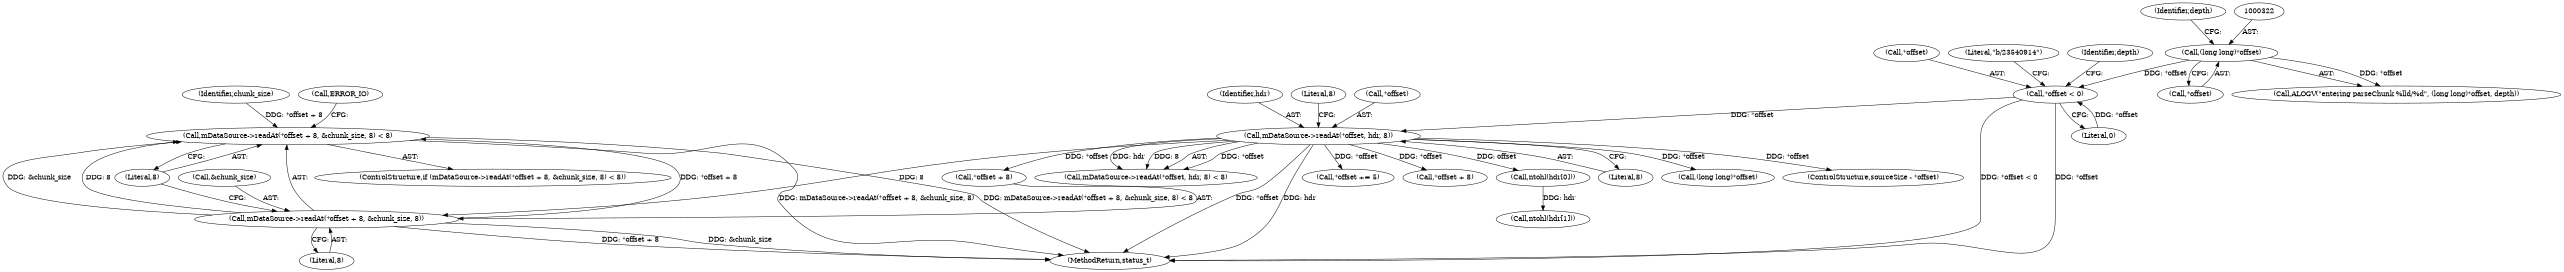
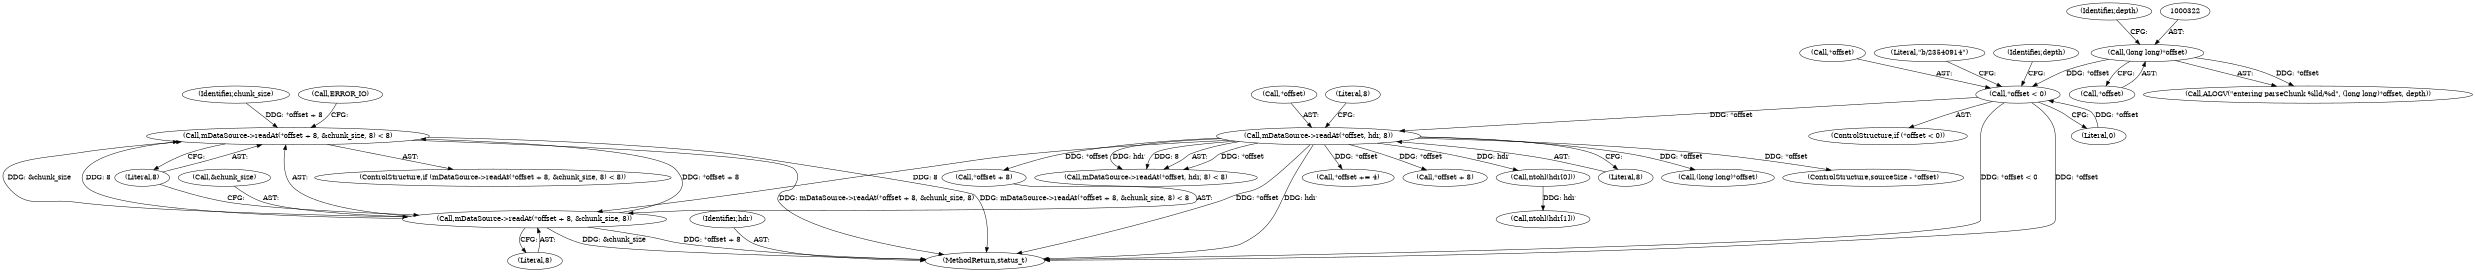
(1279, 114) -> (776, 250)
none -> (1888, 136)
(1496, 157) -> (1493, 157)
(1348, 178) -> (1348, 178)
